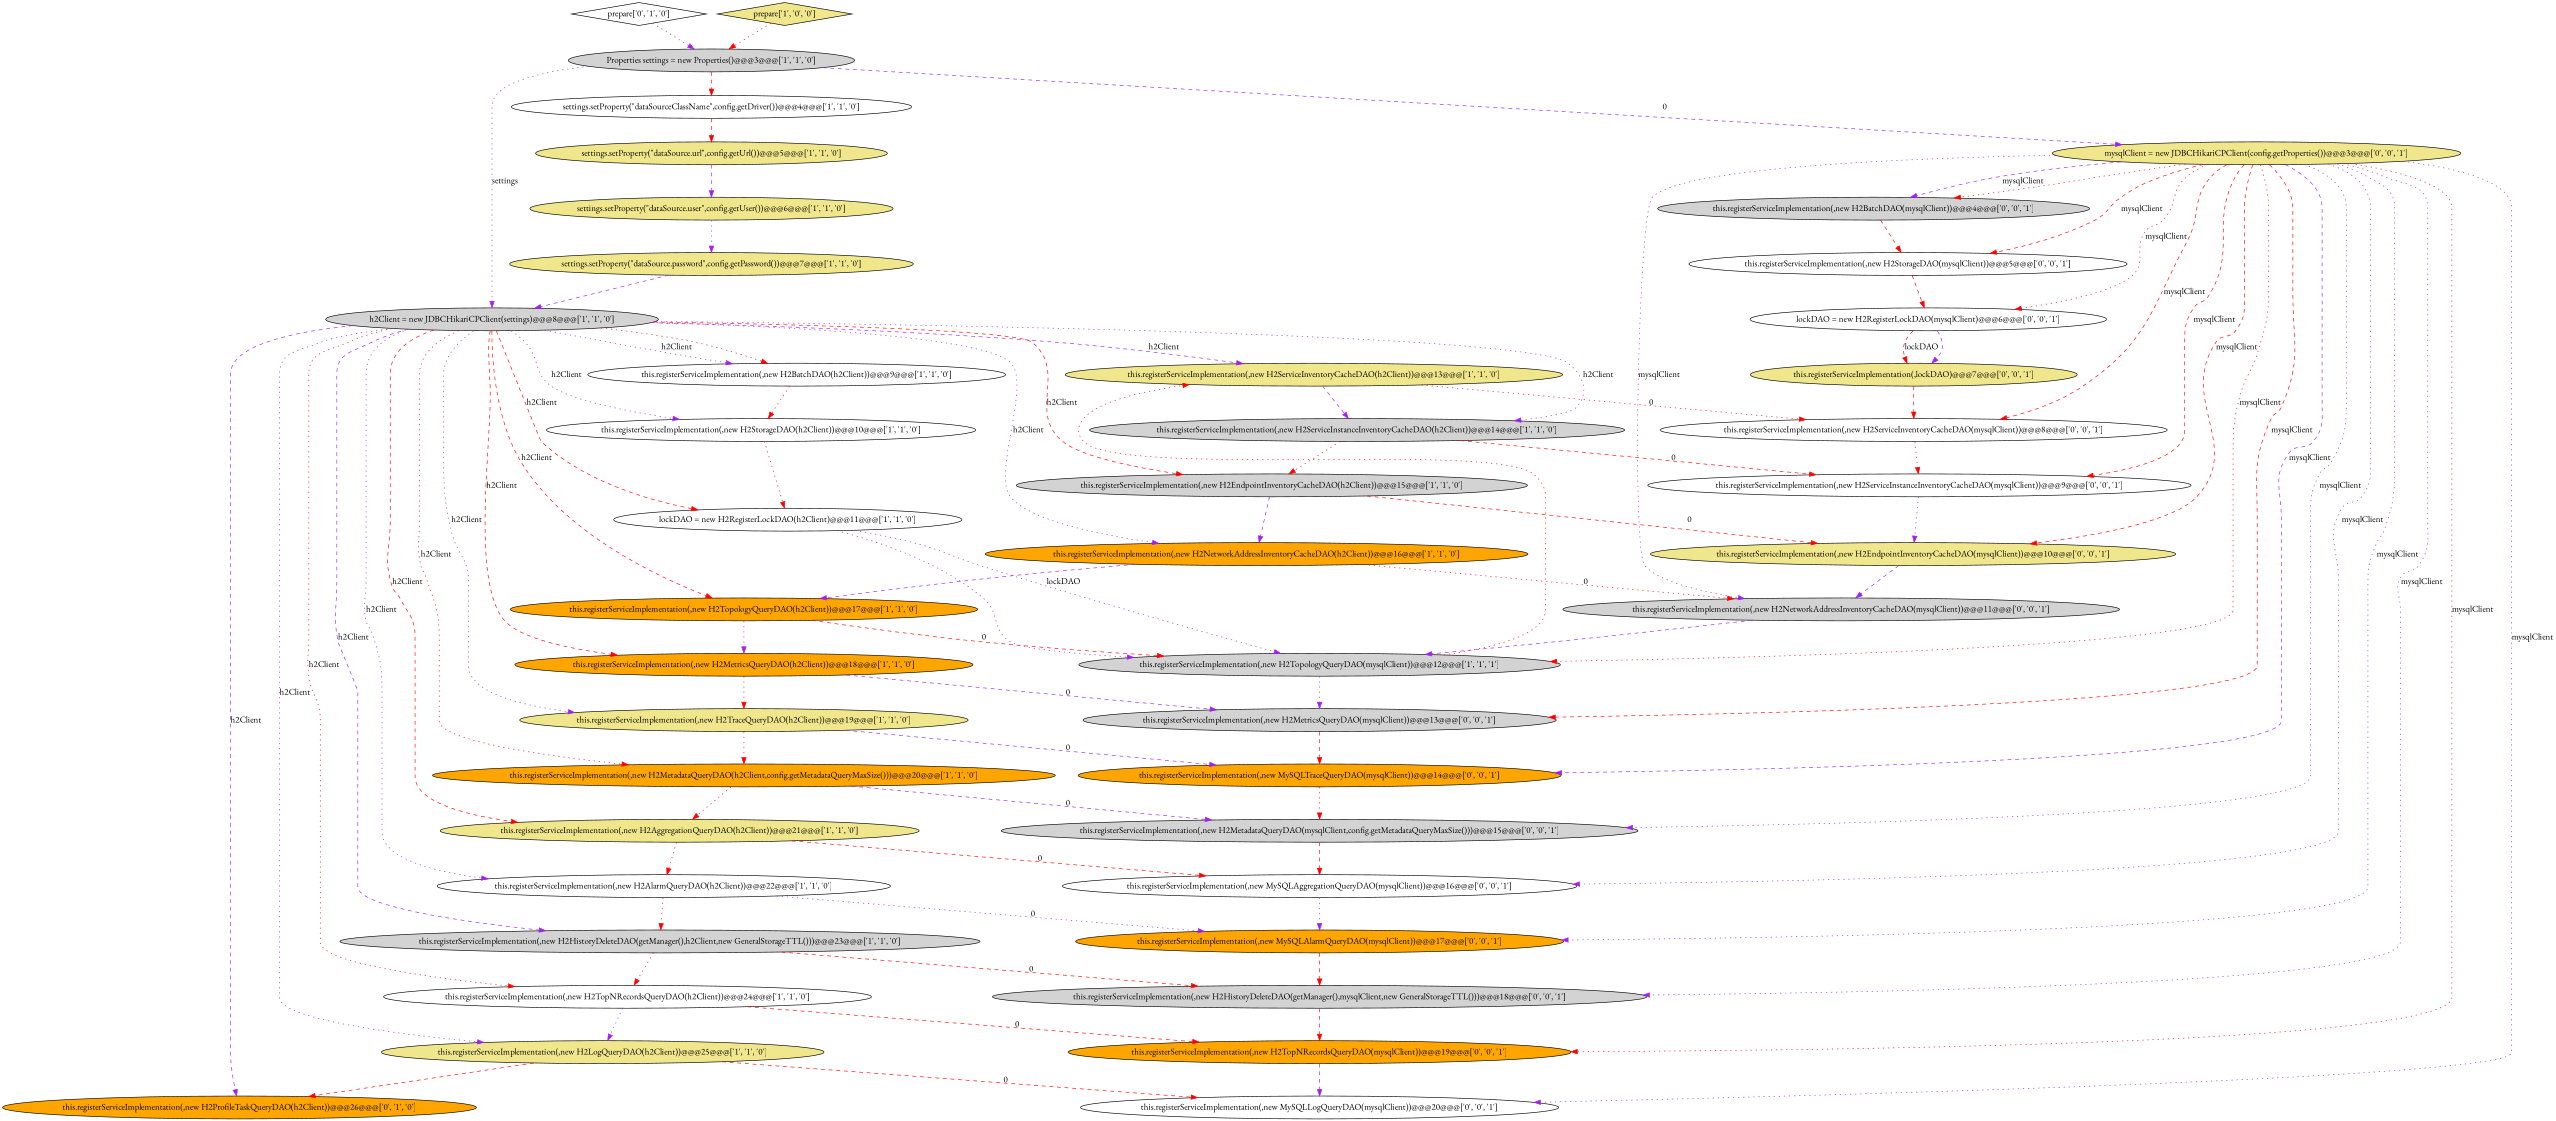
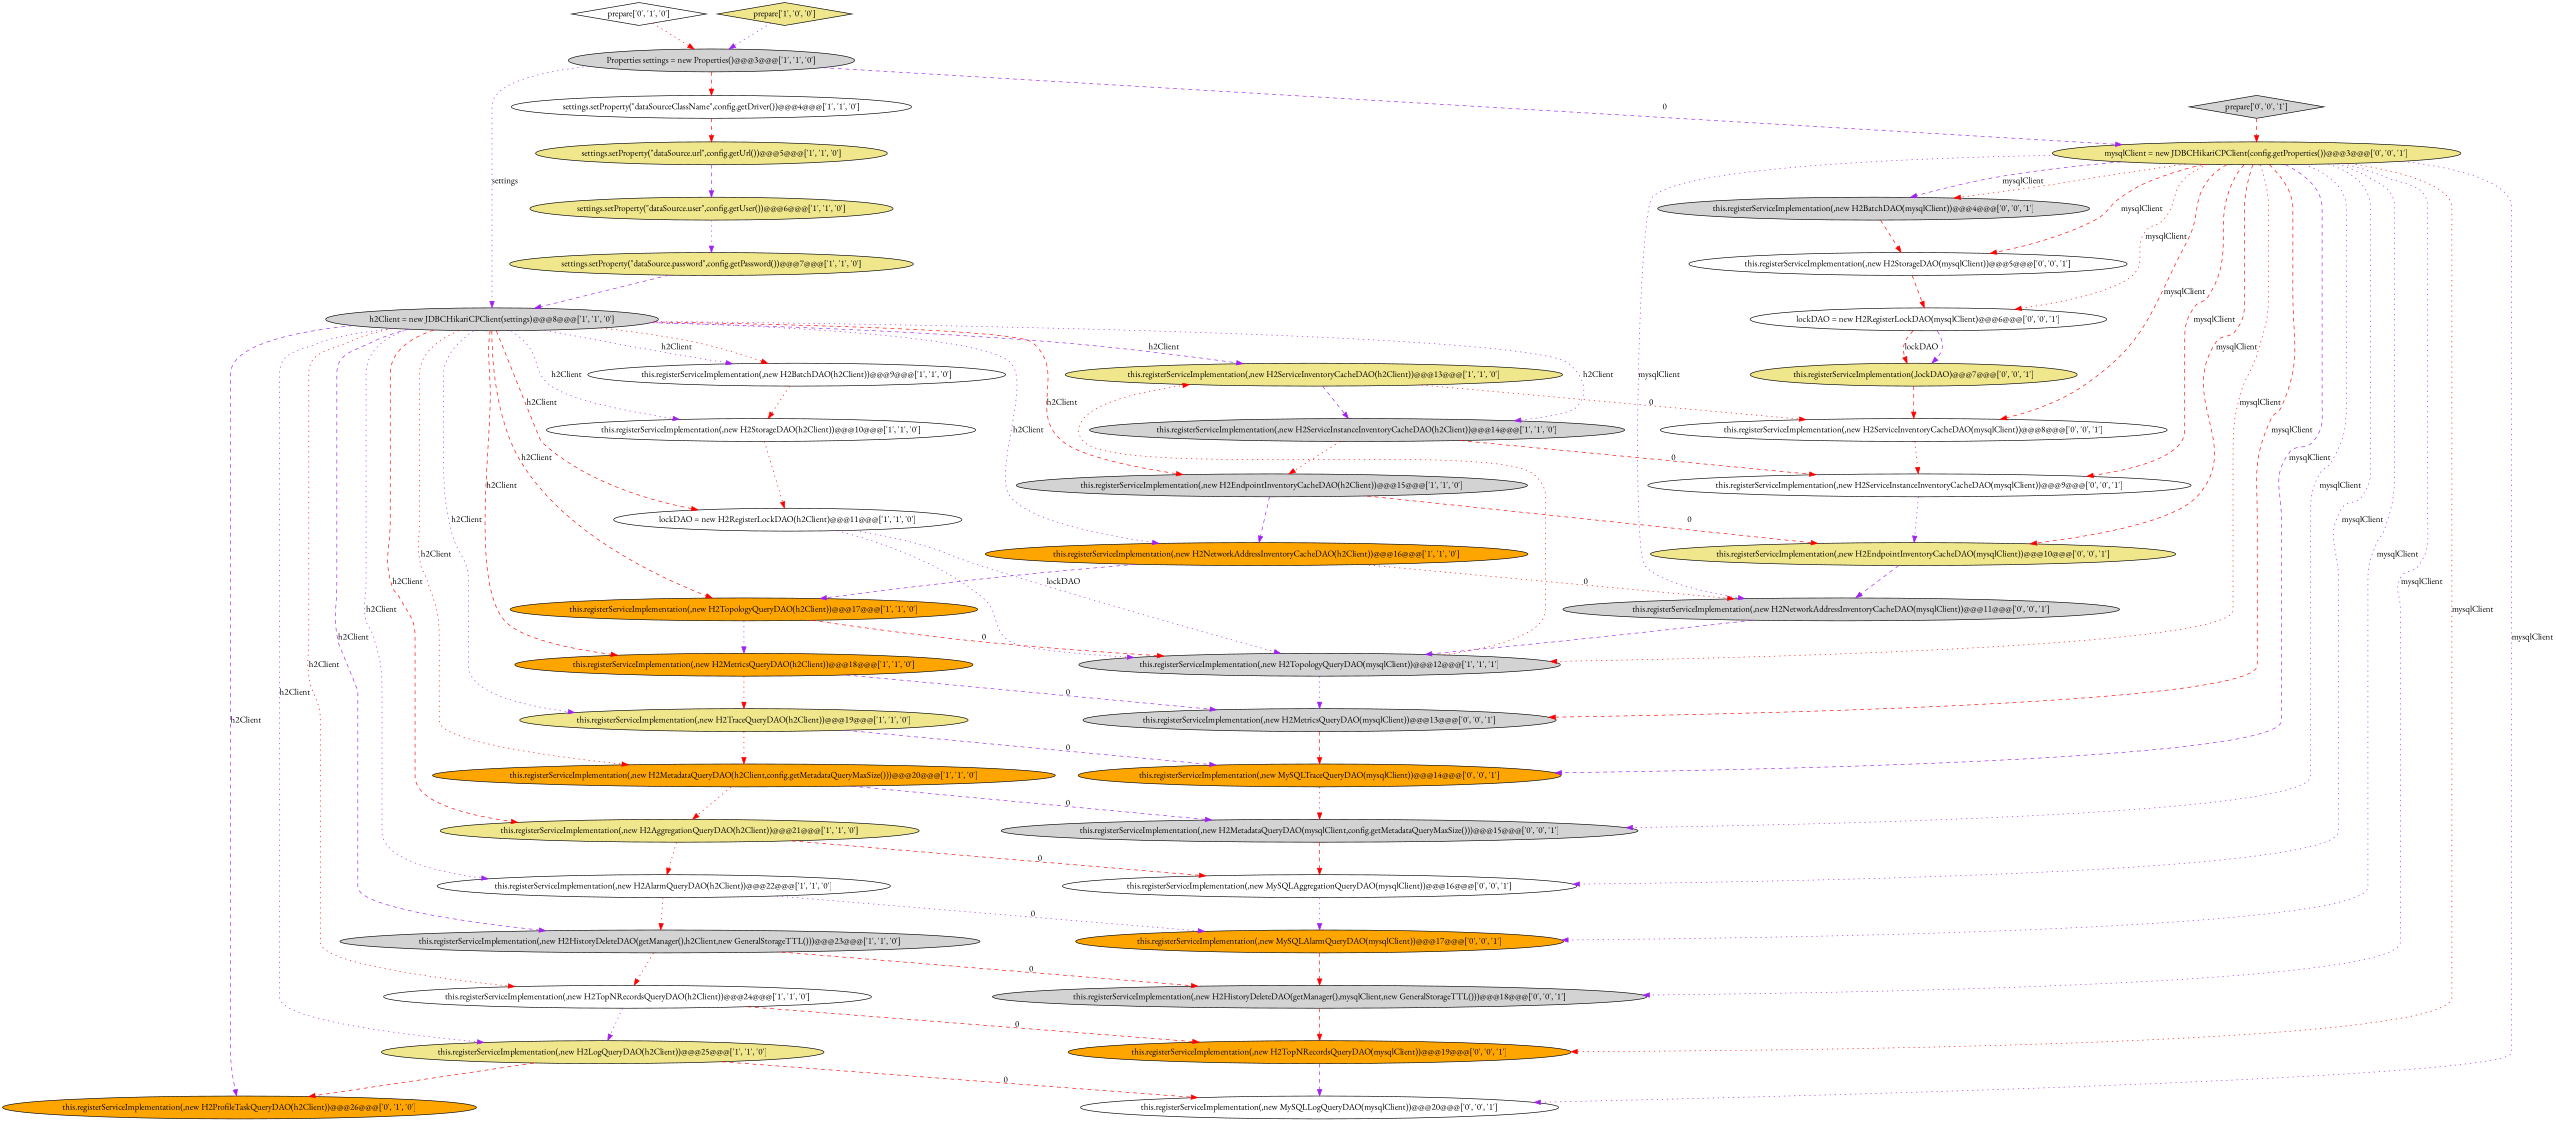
(671, 34) -> (671, 34)
(753, 34) -> (753, 34)
none -> (2257, 107)
